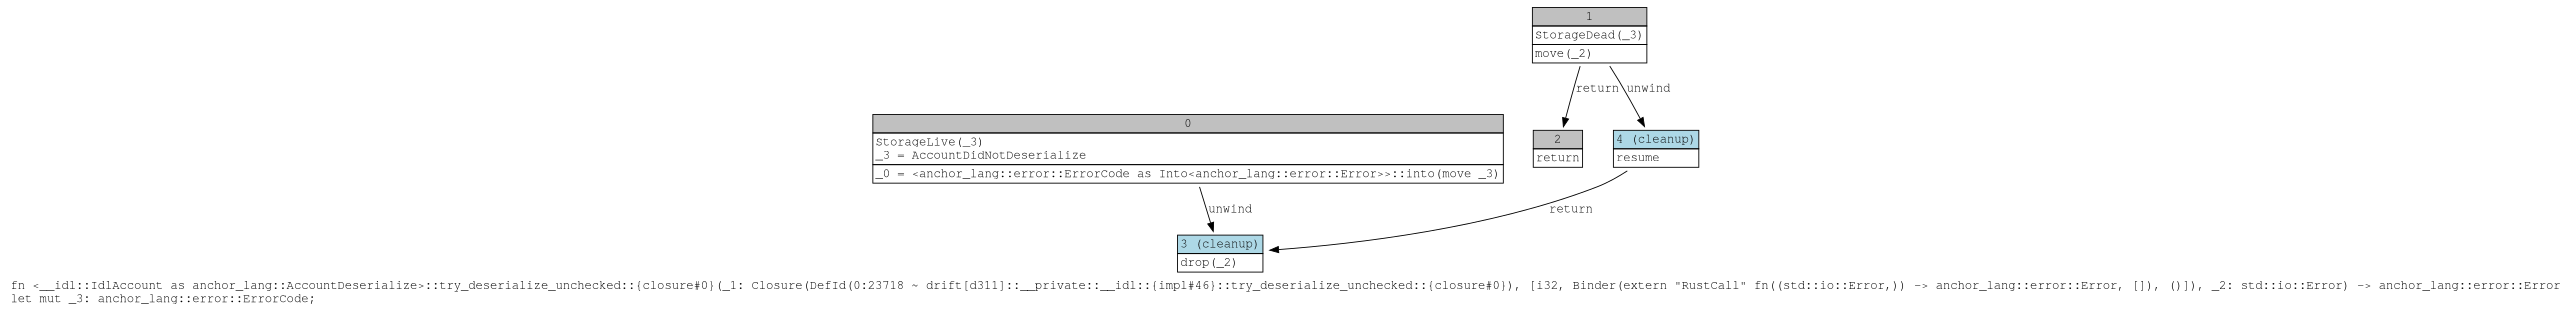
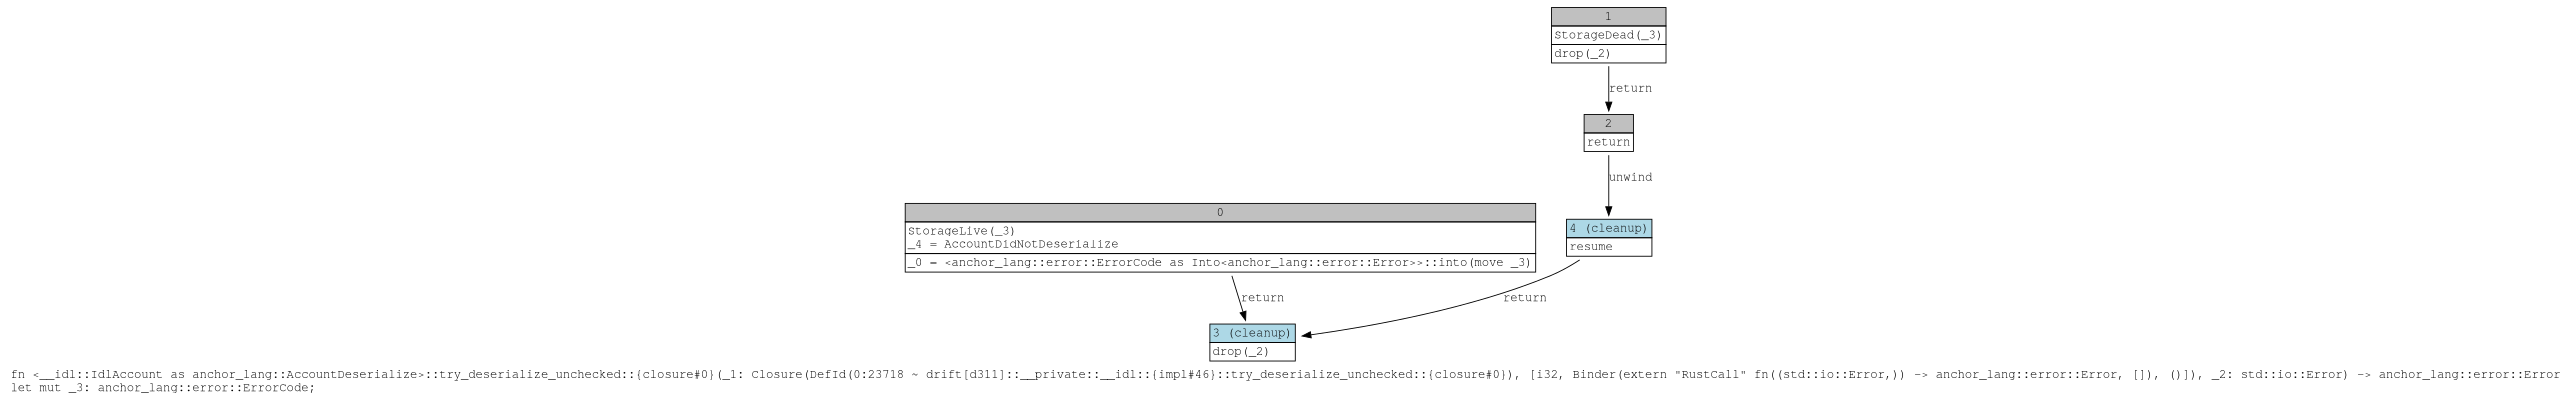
(1565, 53) -> (1584, 53)
(1625, 92) -> (1609, 181)
(981, 155) -> (1014, 244)
(1230, 209) -> (1263, 298)
